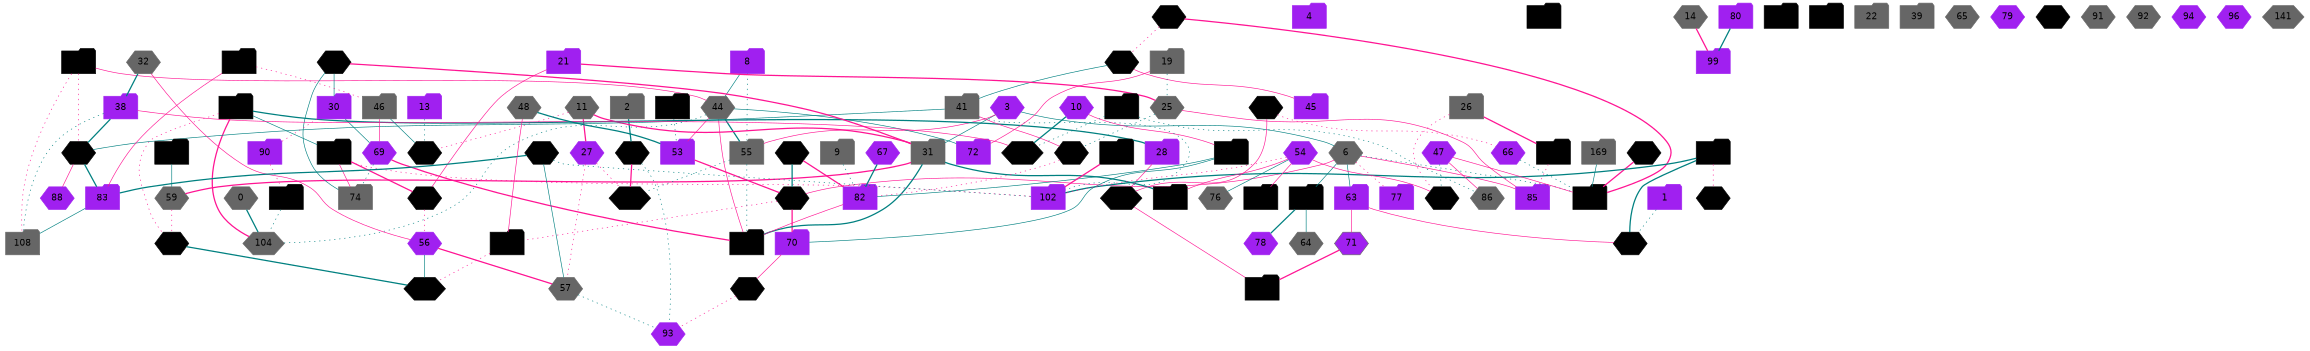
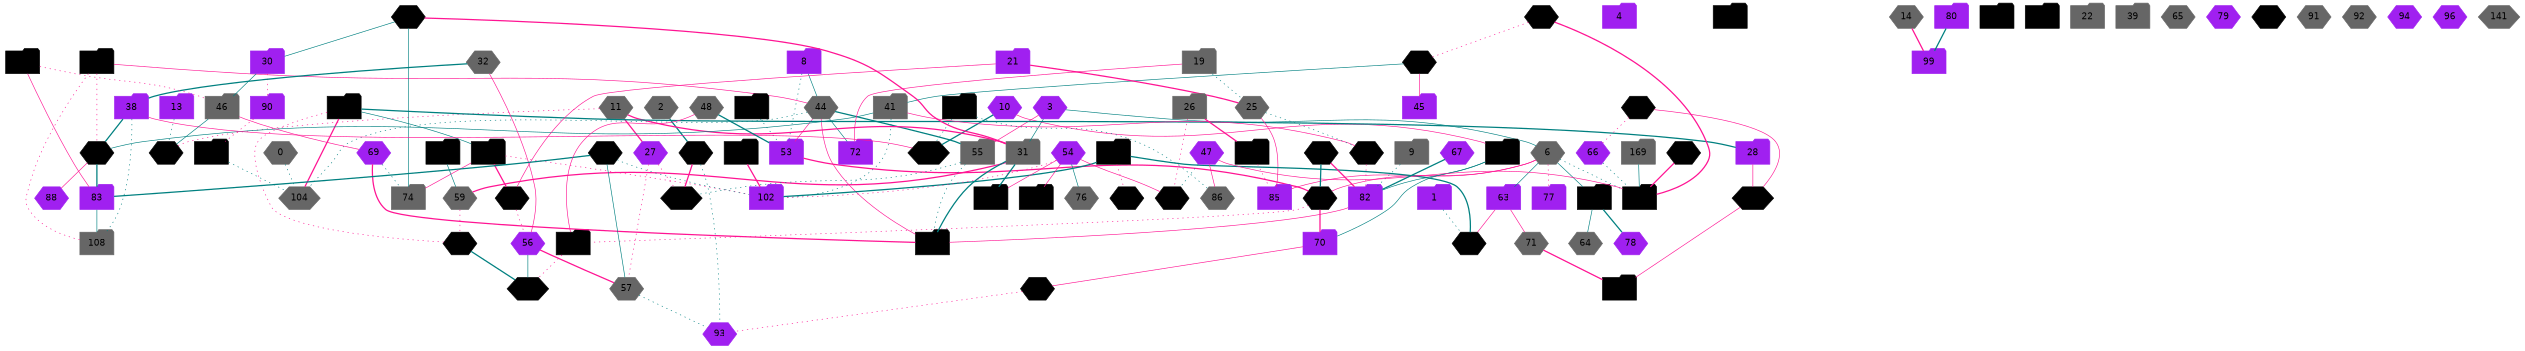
(747, 104) -> (795, 108)
(627, 108) -> (661, 108)
(358, 131) -> (244, 86)
(252, 221) -> (290, 176)
(1351, 243) -> (1531, 243)
